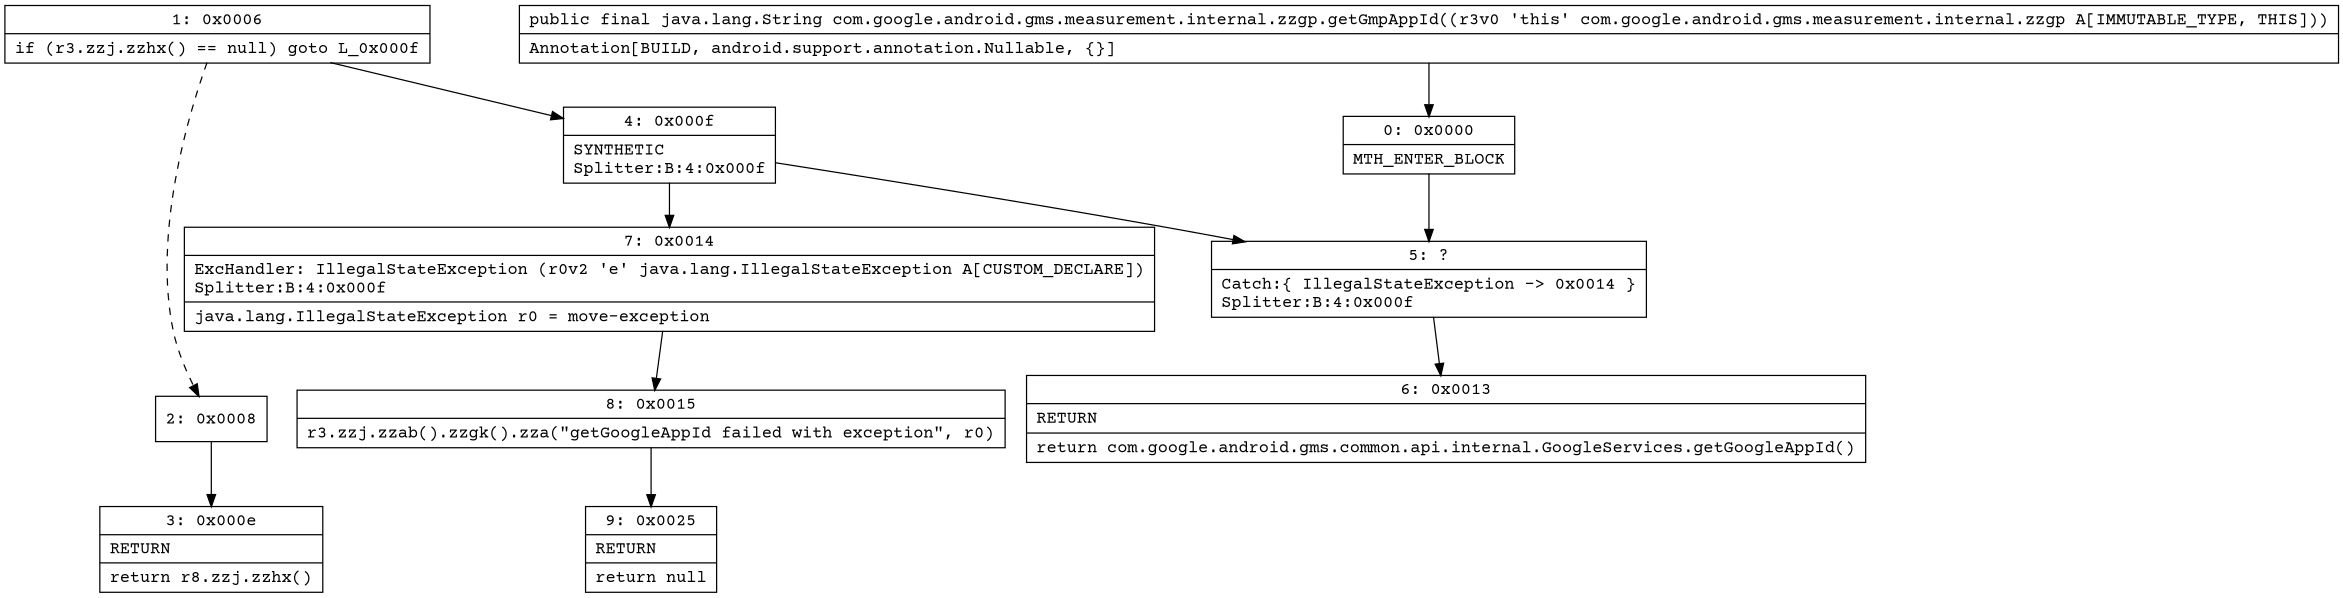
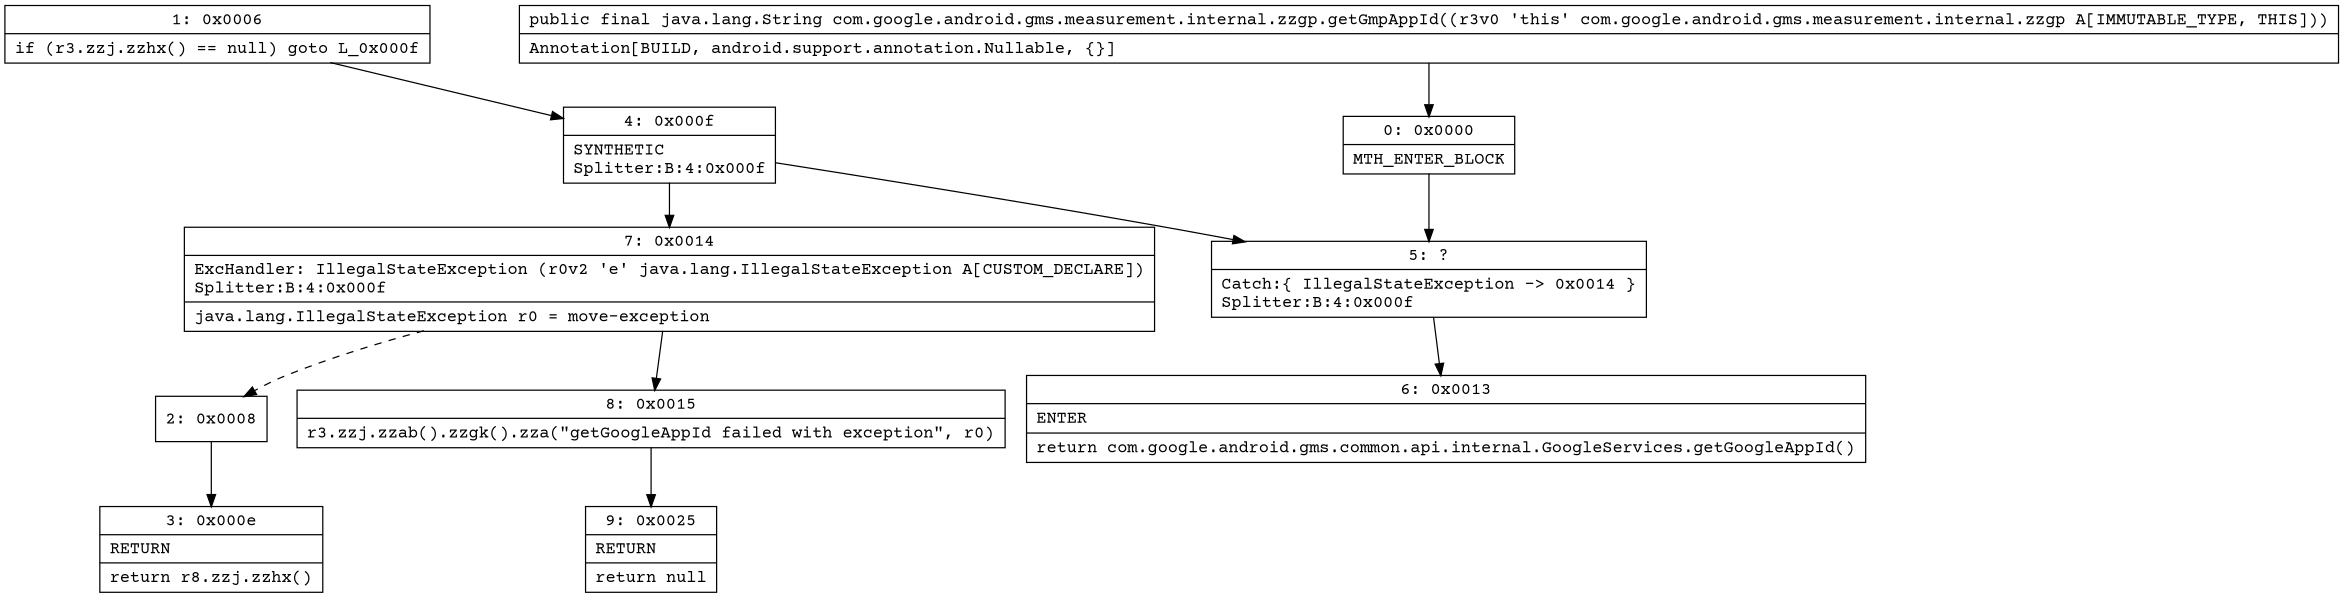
(170, 224) -> (338, 357)
(1067, 418) -> (1062, 418)
